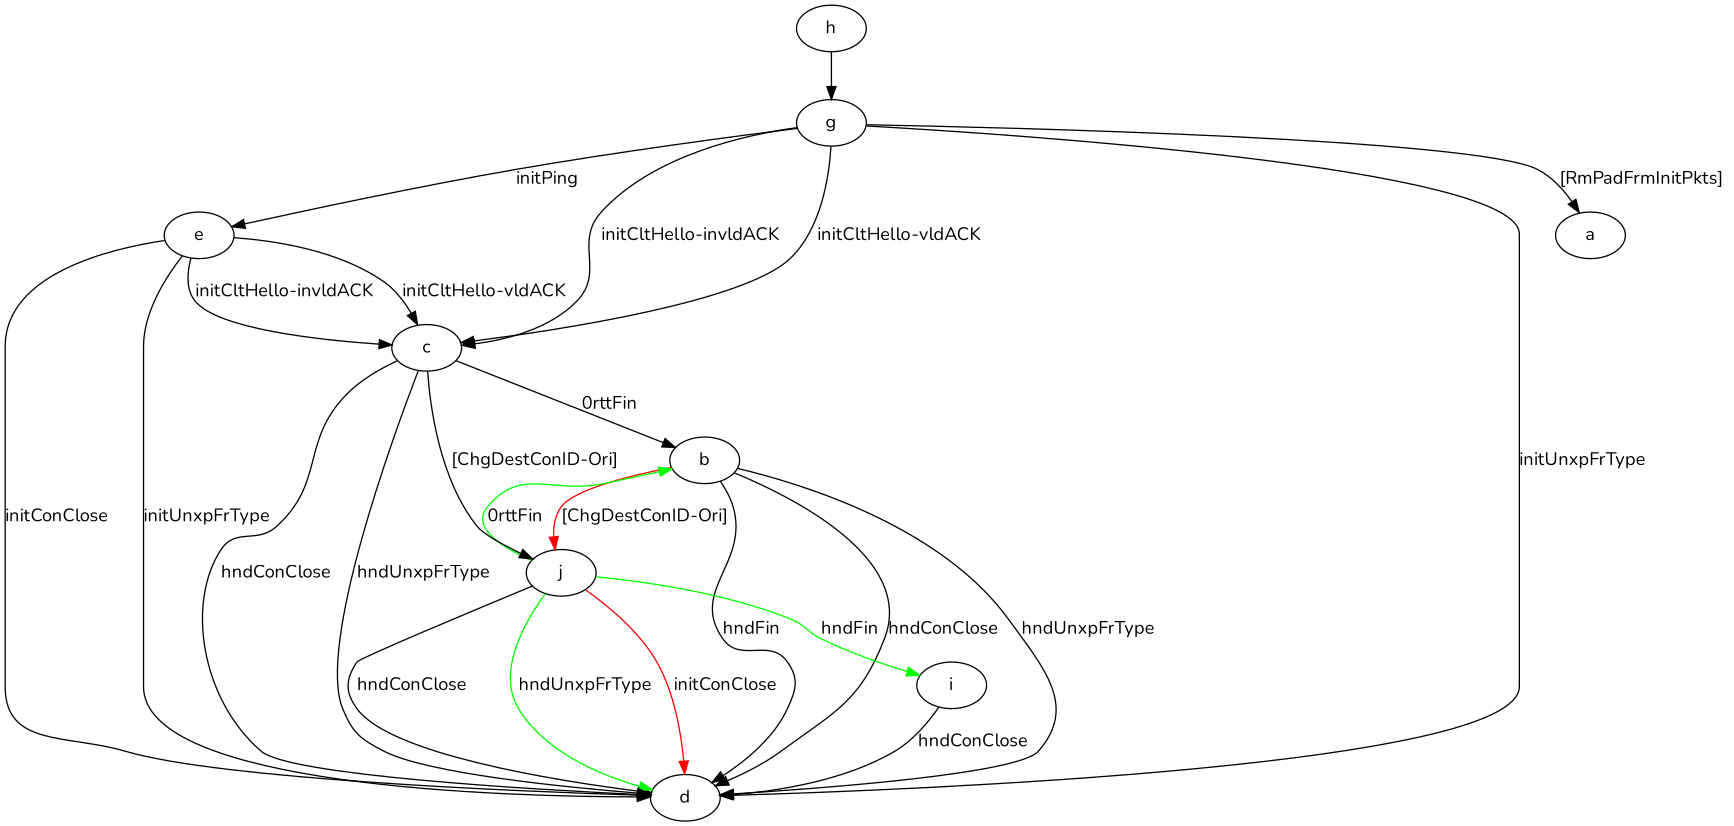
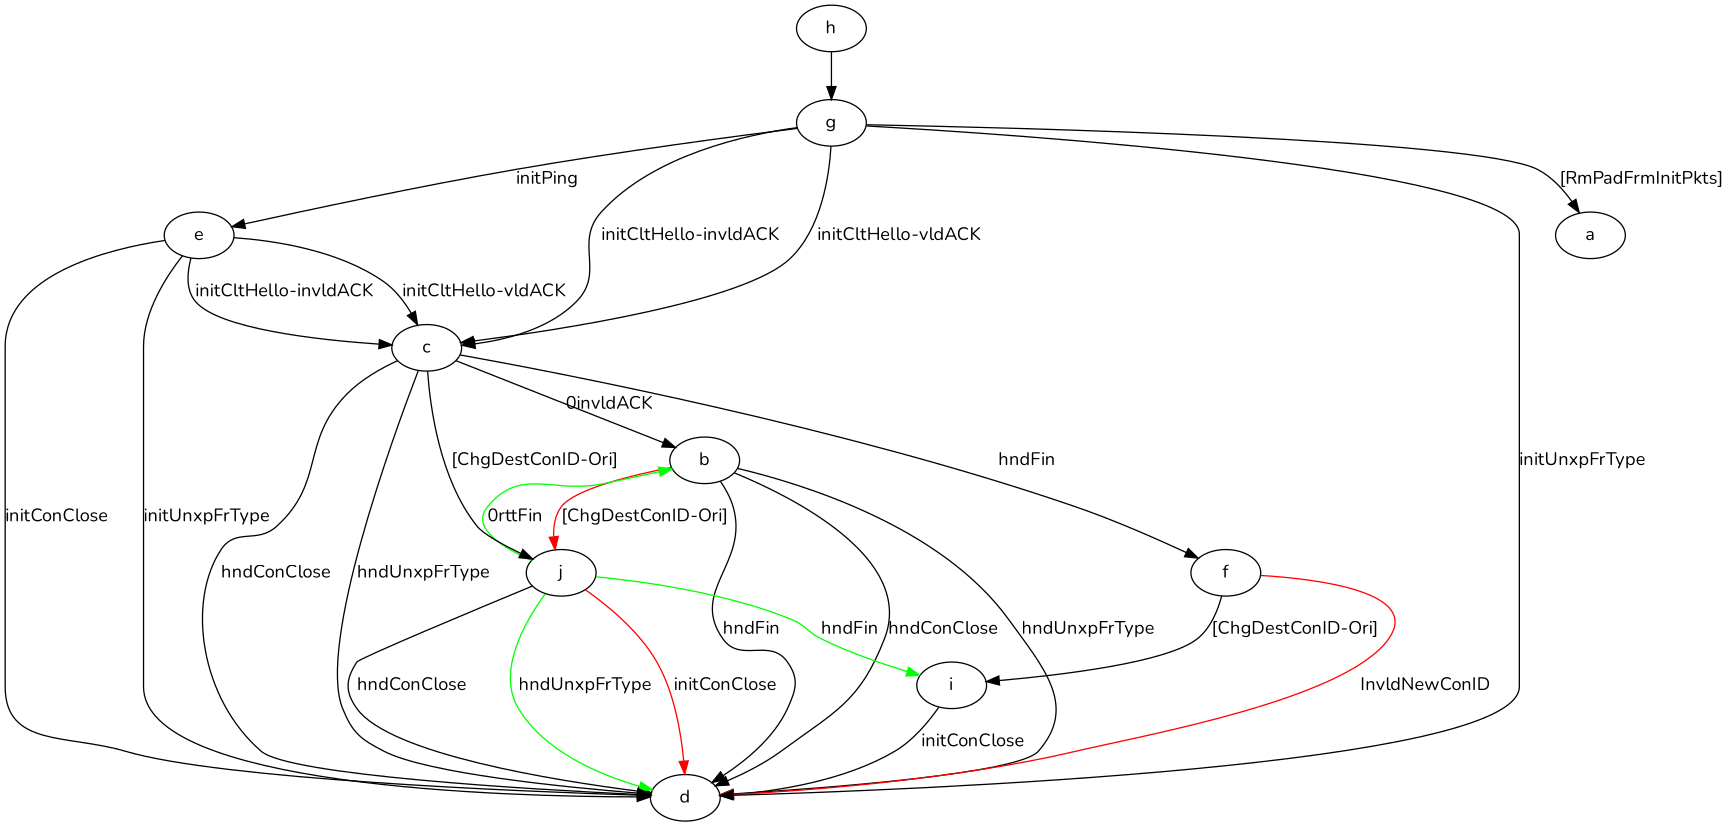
(612, 404) -> (612, 404)
none -> (1226, 573)
(976, 742) -> (976, 742)
